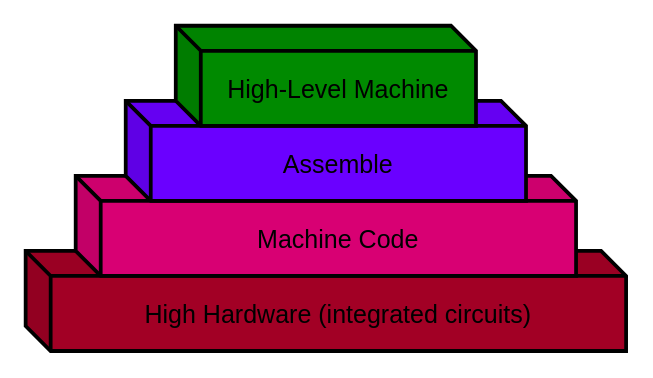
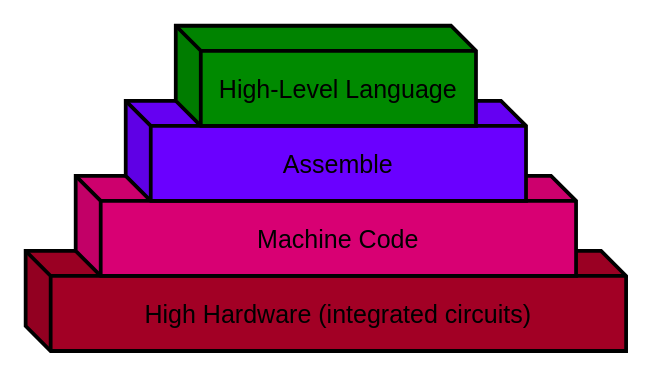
(338, 88) -> (338, 88)
